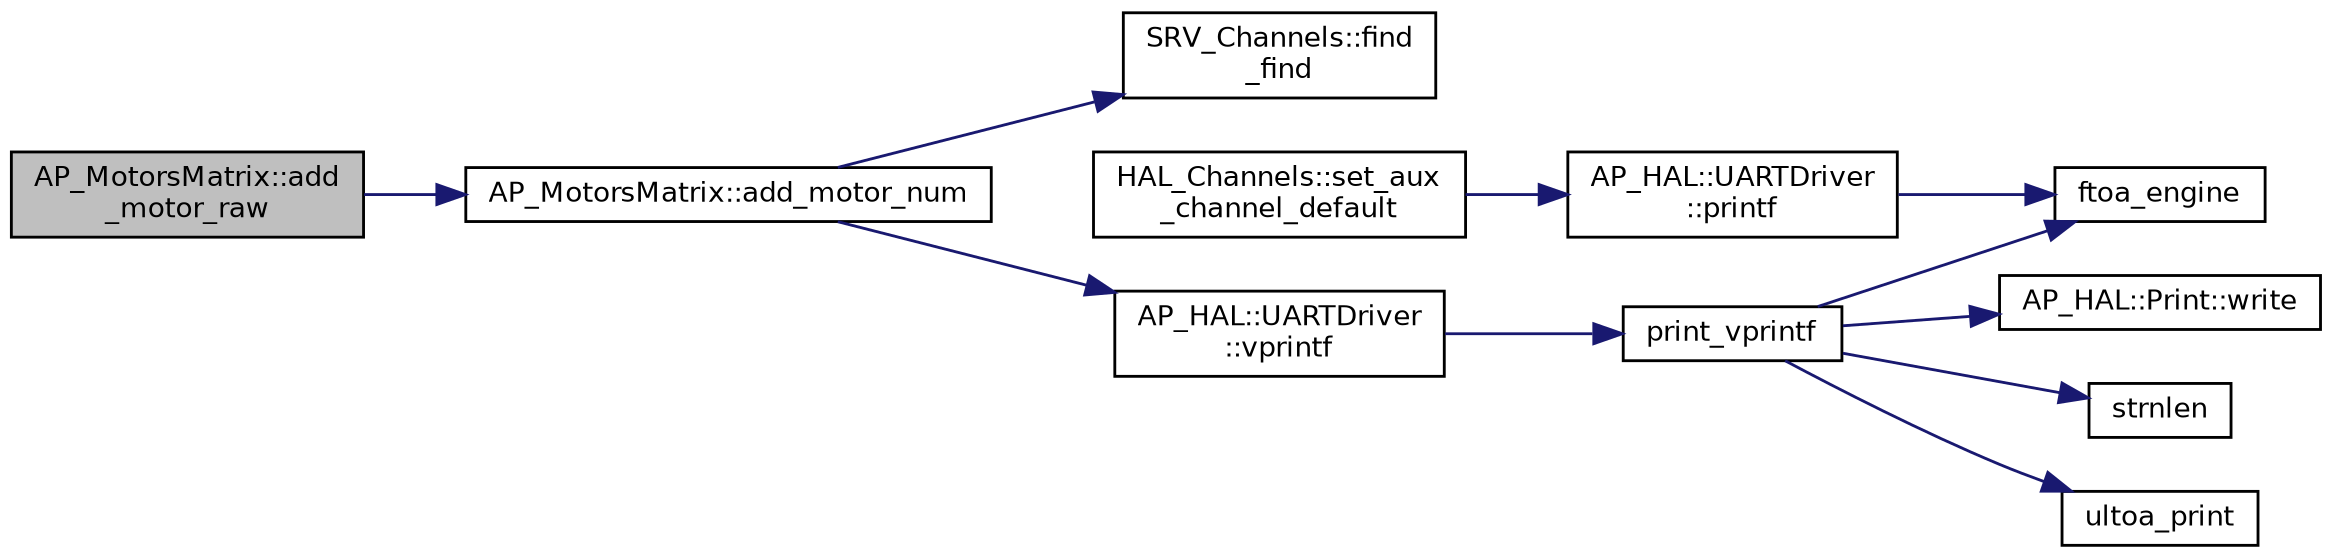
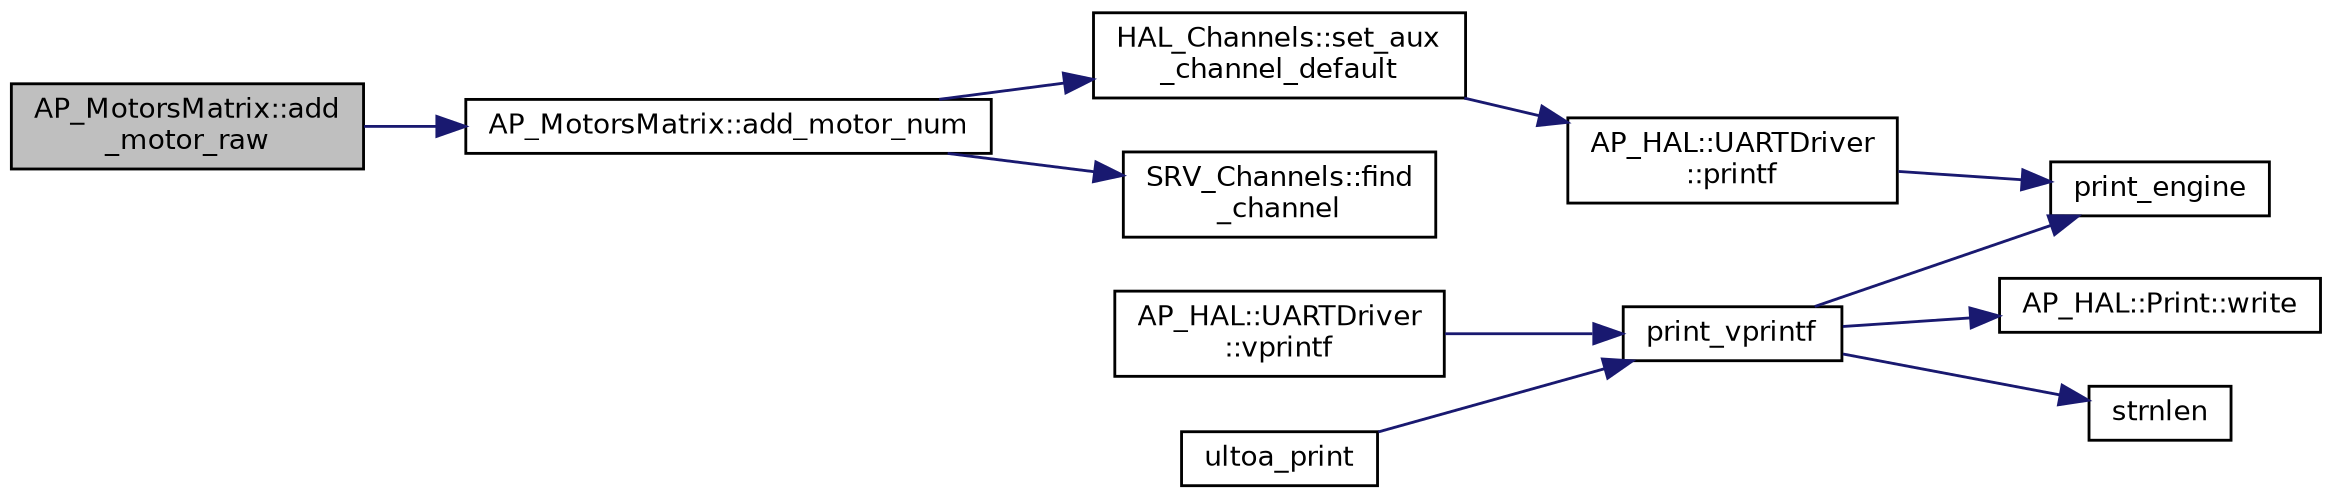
(1280, 55) -> (1280, 195)
(2160, 195) -> (2160, 189)
(962, 254) -> (1002, 91)
(1913, 425) -> (1492, 400)
